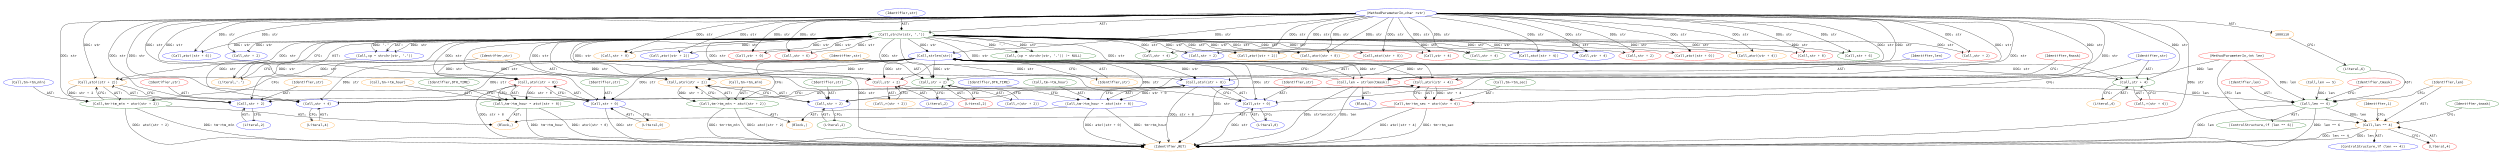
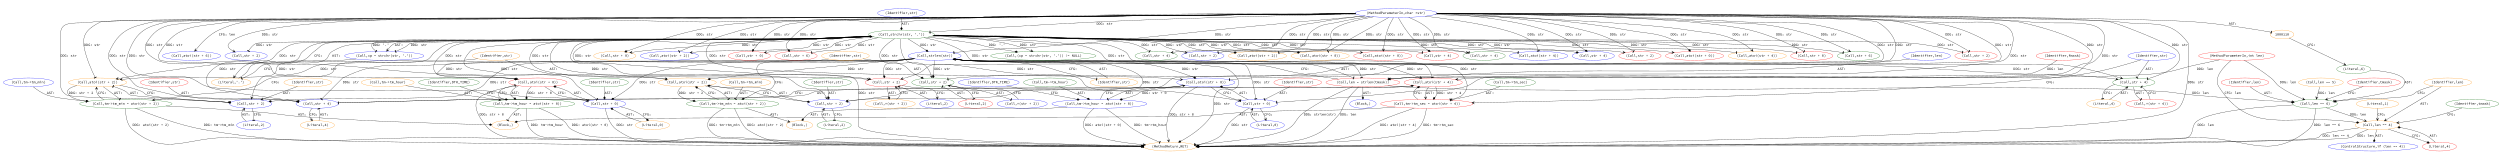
(1105, 24) -> (1105, 24)
(227, 34) -> (227, 34)
(537, 40) -> (1129, 57)
(2055, 69) -> (2055, 69)
(2377, 104) -> (2377, 104)
(2261, 125) -> none
(1170, 147) -> (1170, 147)
